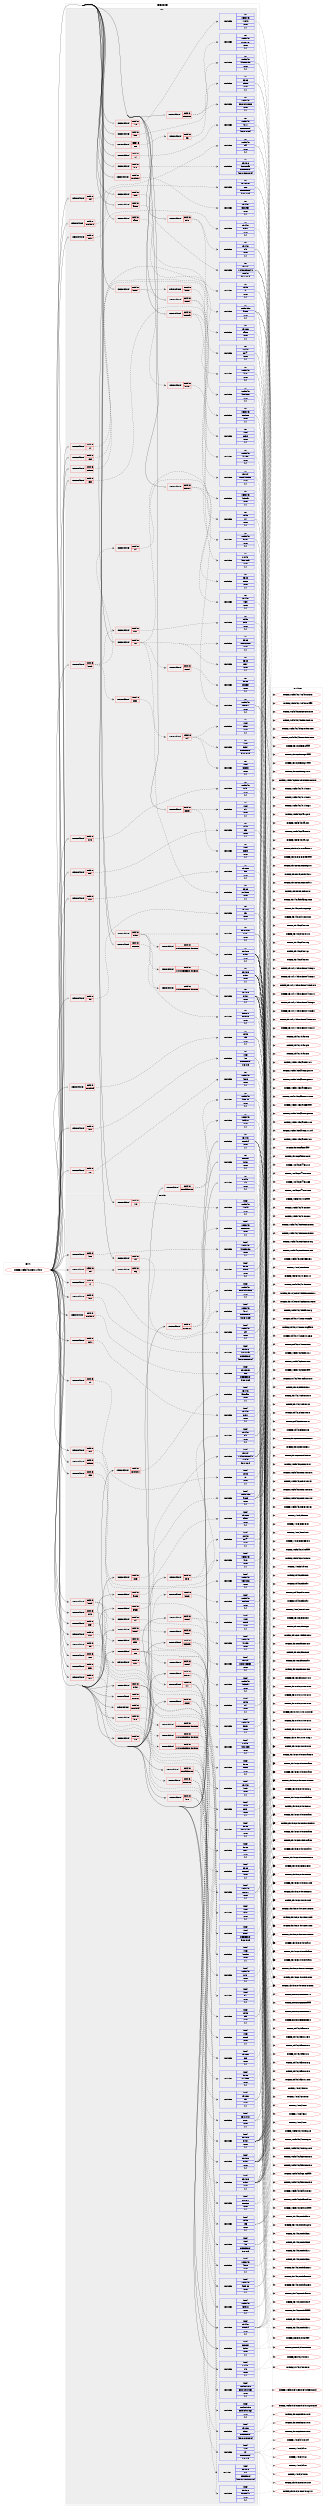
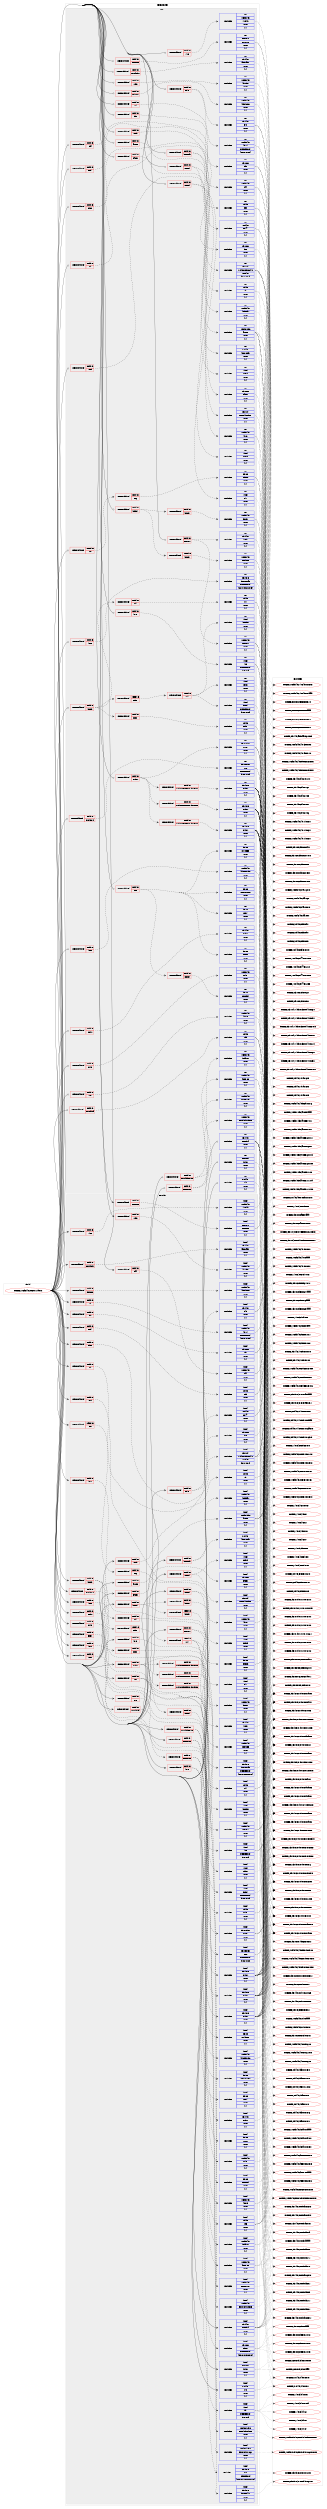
(298, 1840) -> (298, 1822)
(298, 1866) -> (298, 1882)
none -> (298, 2327)
(298, 2357) -> (298, 2386)
